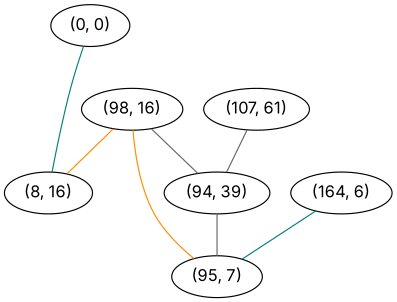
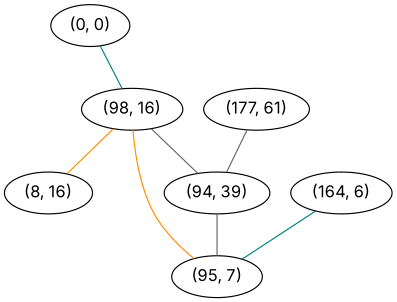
(65, 109) -> (111, 67)
(257, 109) -> (257, 109)
